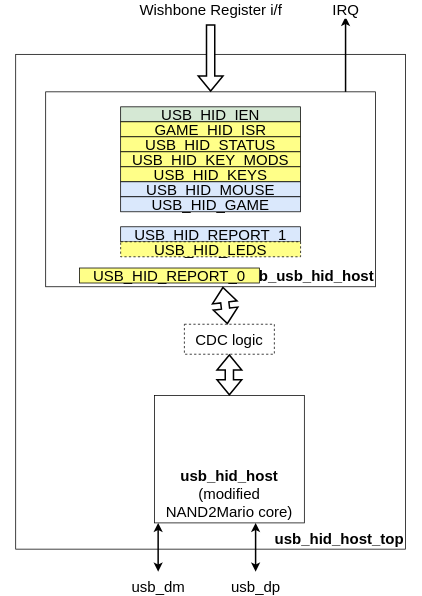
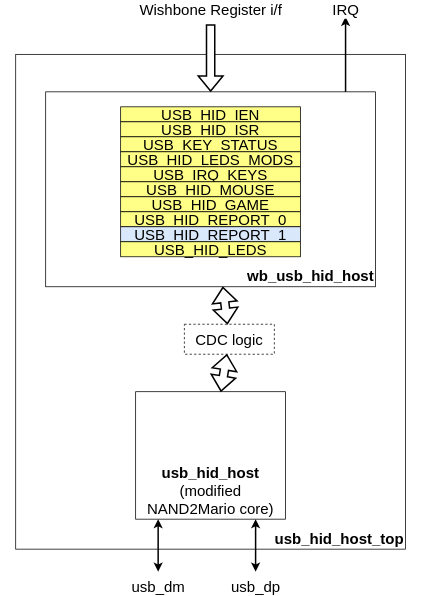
(210, 114) -> (210, 114)
(210, 129) -> (210, 129)
(210, 144) -> (210, 144)
(210, 159) -> (210, 159)
(210, 174) -> (210, 174)
(210, 189) -> (210, 189)
(210, 204) -> (210, 204)
(210, 249) -> (210, 249)
(169, 276) -> (210, 219)
(229, 459) -> (210, 456)
